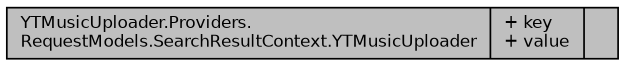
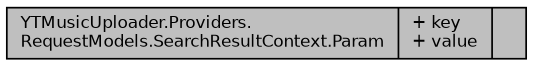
(249, 42) -> (203, 42)
